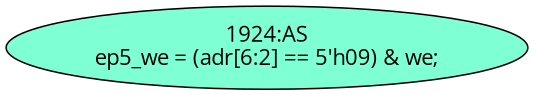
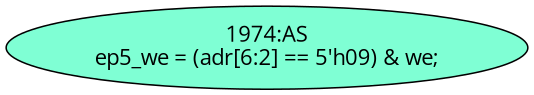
(267, 48) -> (267, 48)
